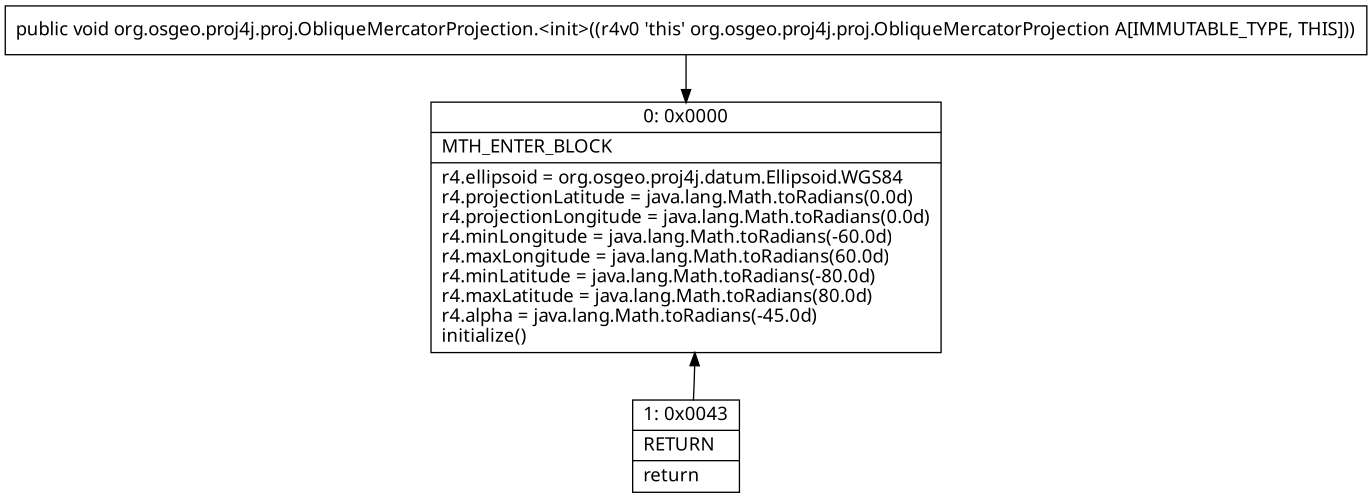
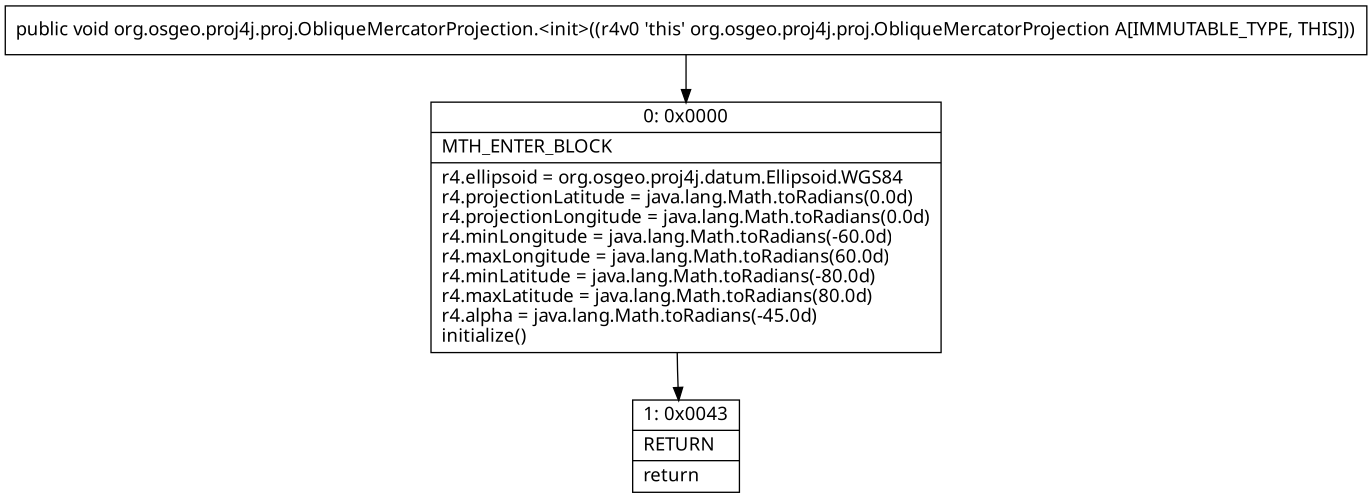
(694, 383) -> (678, 370)
